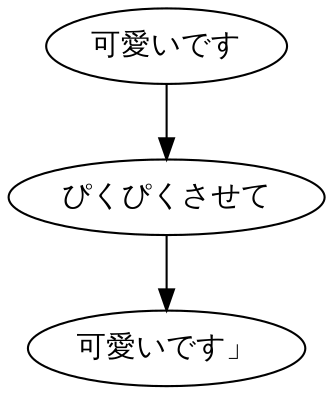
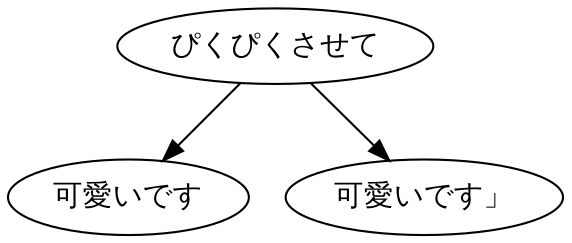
(167, 111) -> (209, 114)
